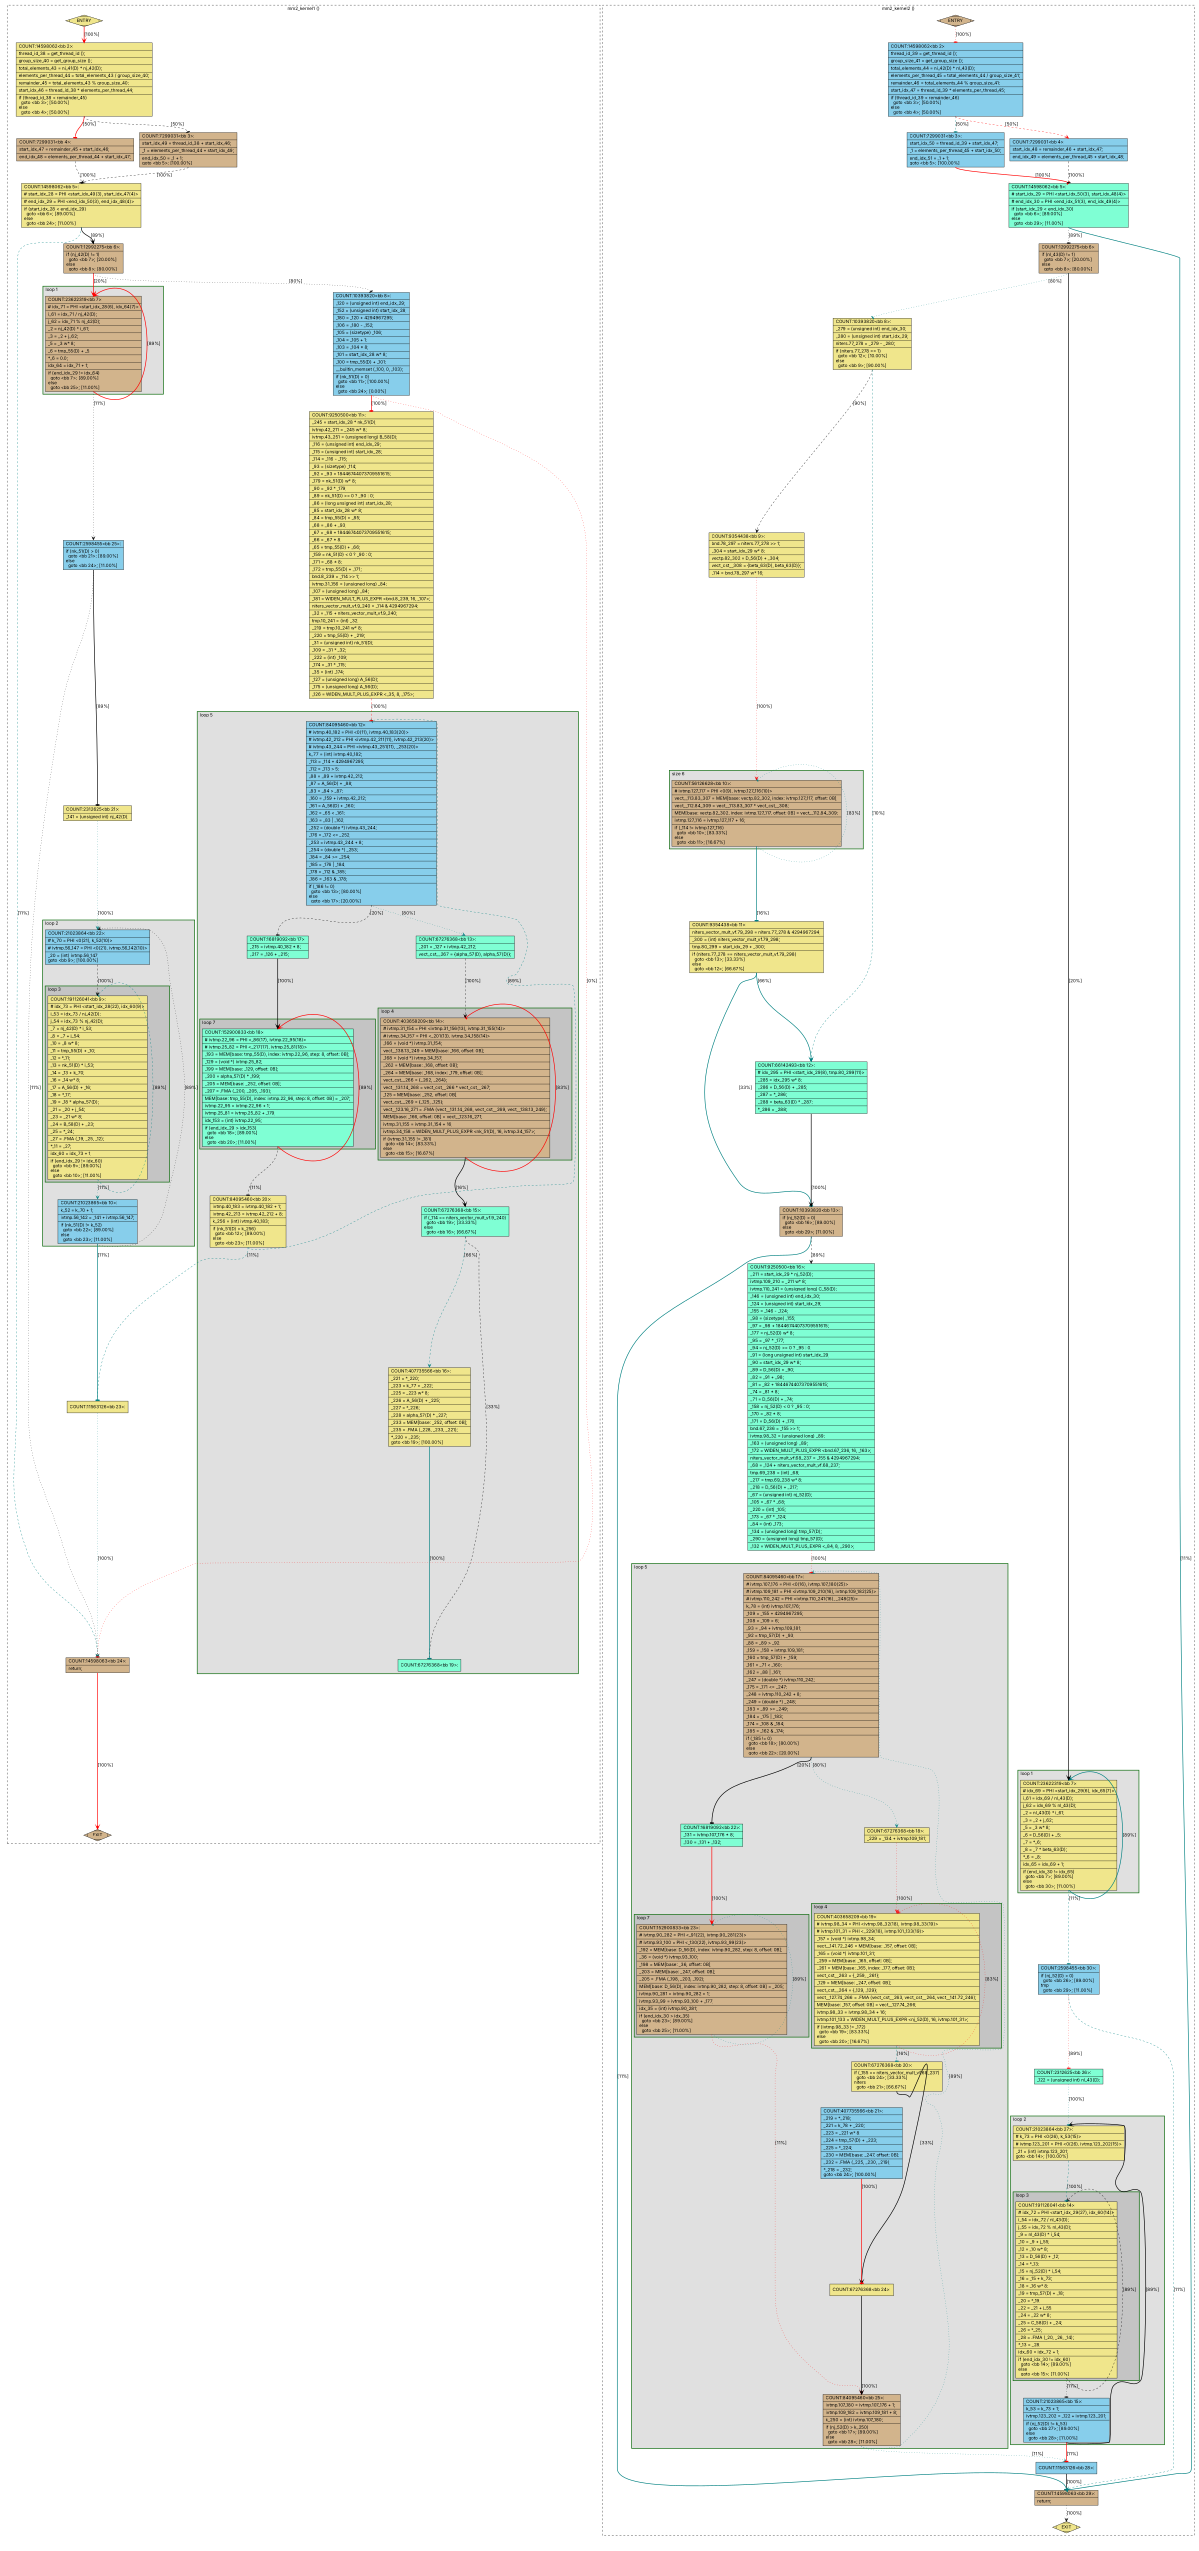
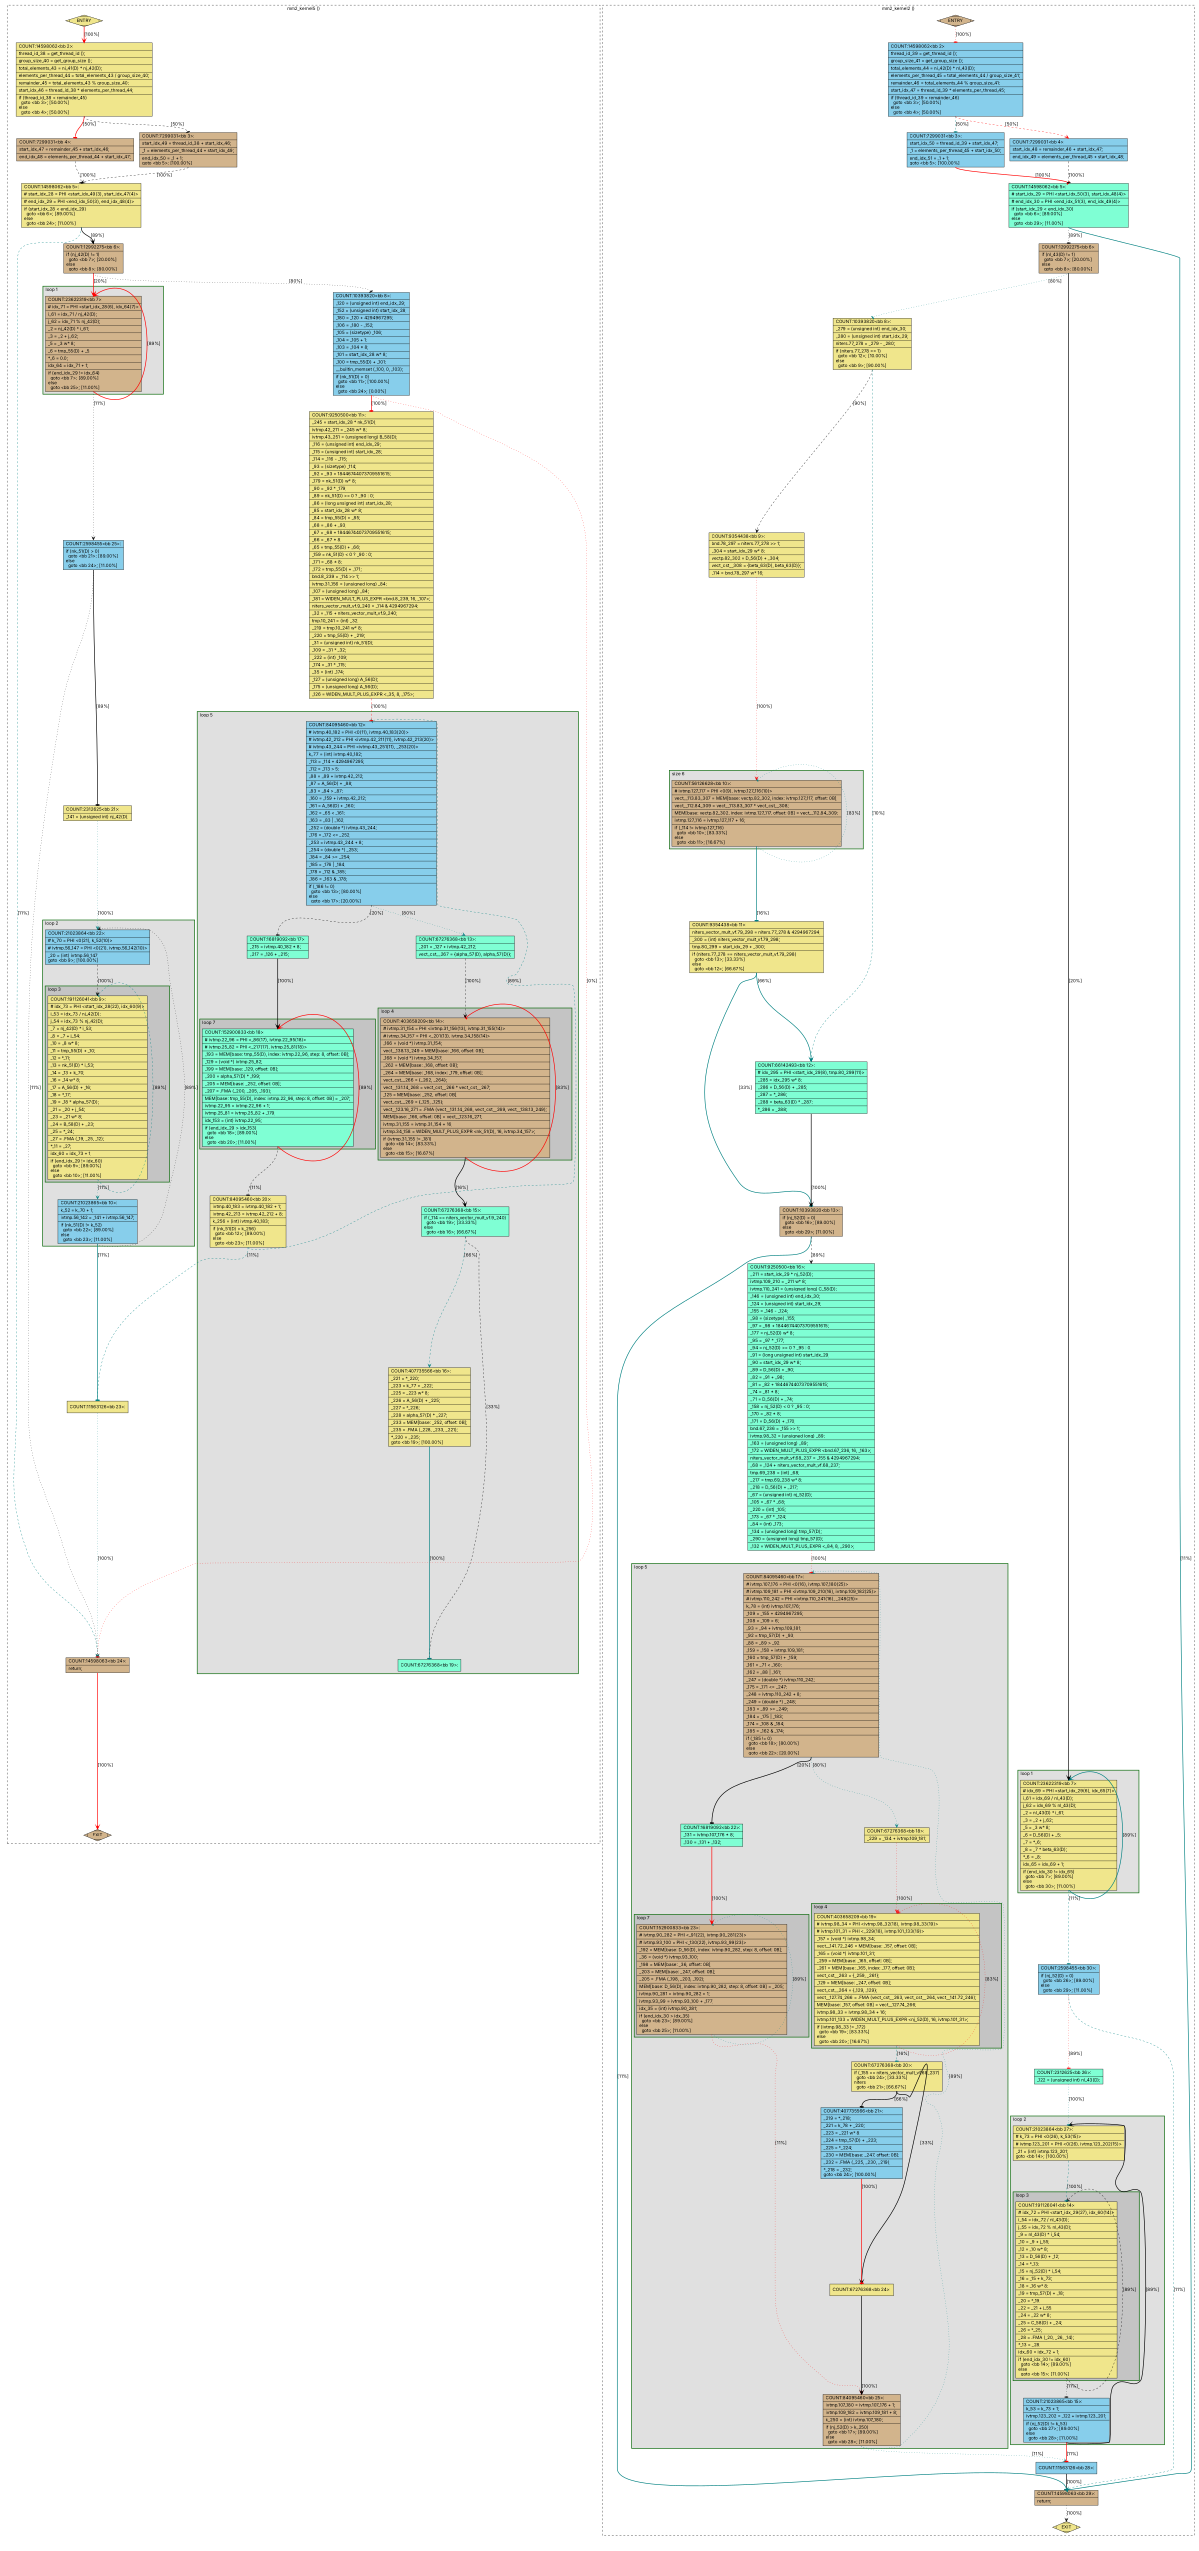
(304, 9) -> (304, 9)
(1045, 1985) -> (1045, 1985)
none -> (880, 2099)
